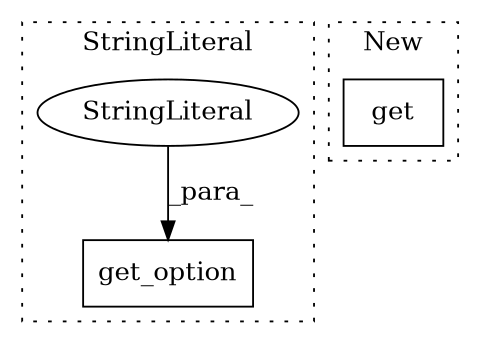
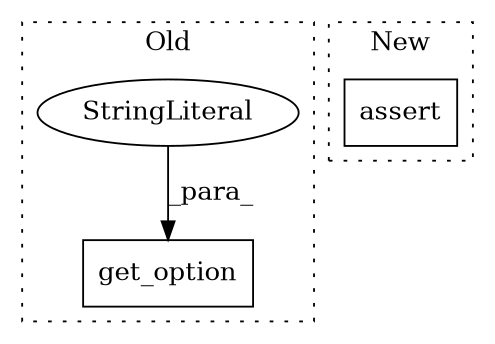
(168, 43) -> (168, 43)
(393, 113) -> (401, 113)
